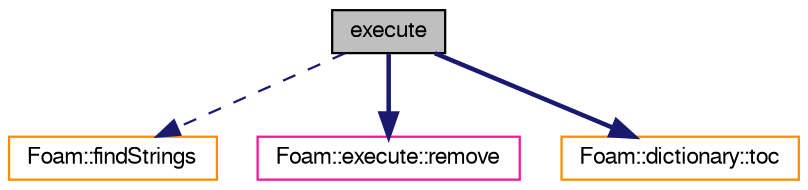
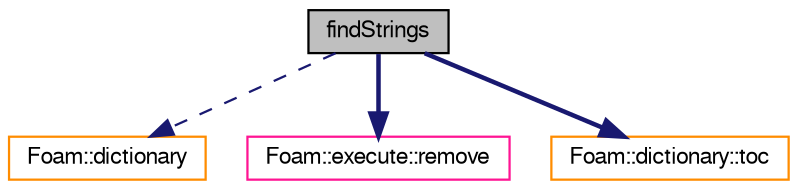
(389, 32) -> (379, 32)
(113, 158) -> (107, 158)
